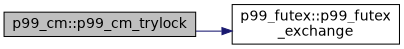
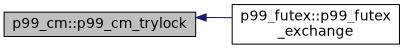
(209, 31) -> (219, 18)
